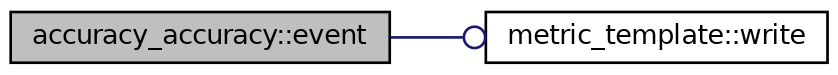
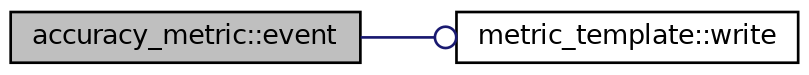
(200, 37) -> (186, 37)
